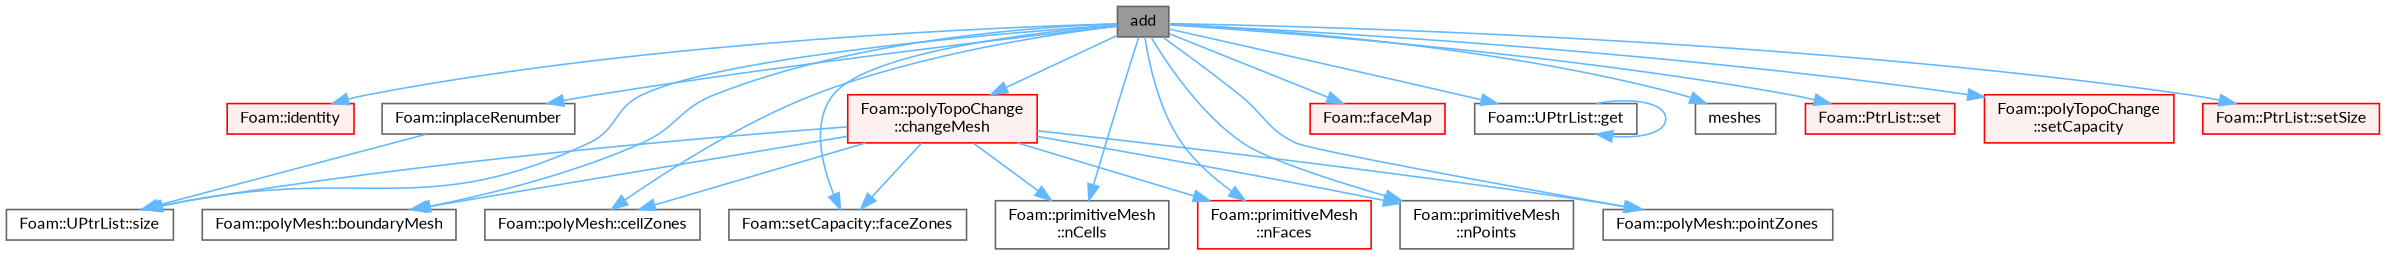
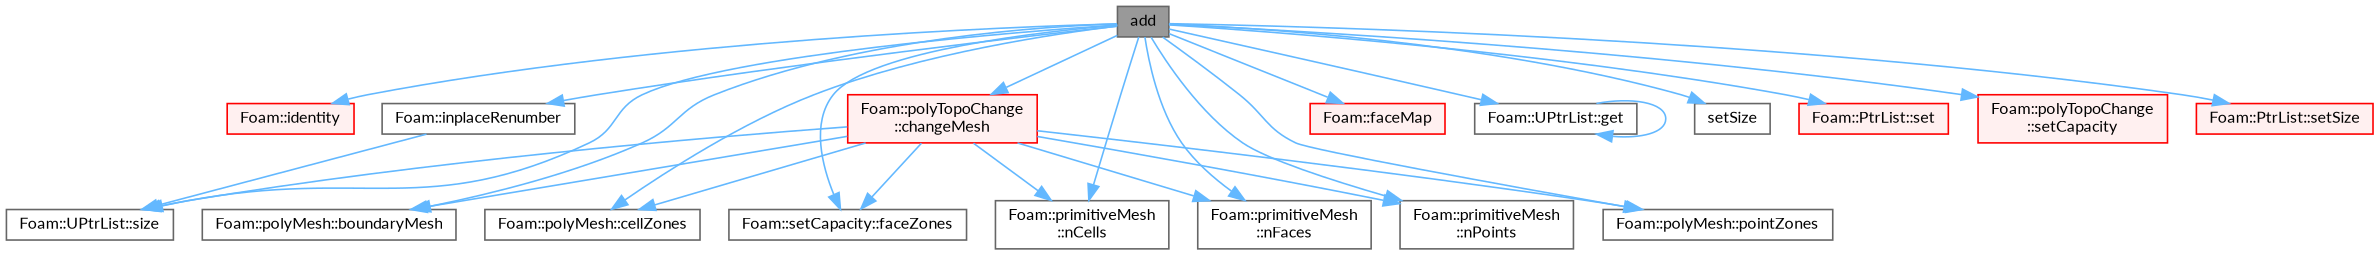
(1736, 119) -> (1732, 119)
(1284, 225) -> (1284, 225)
